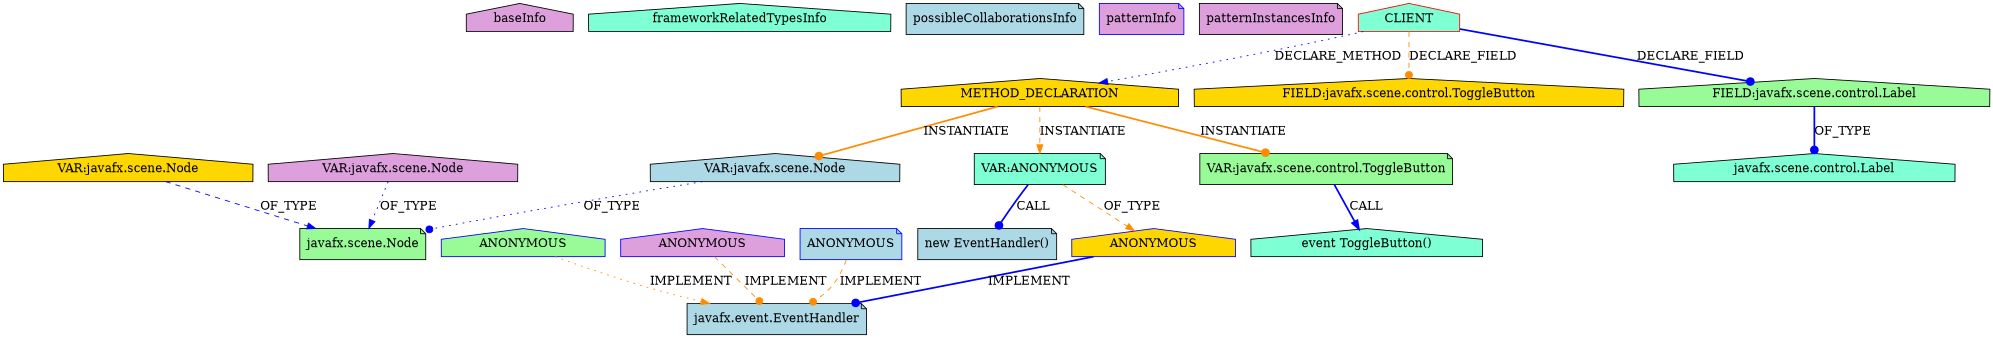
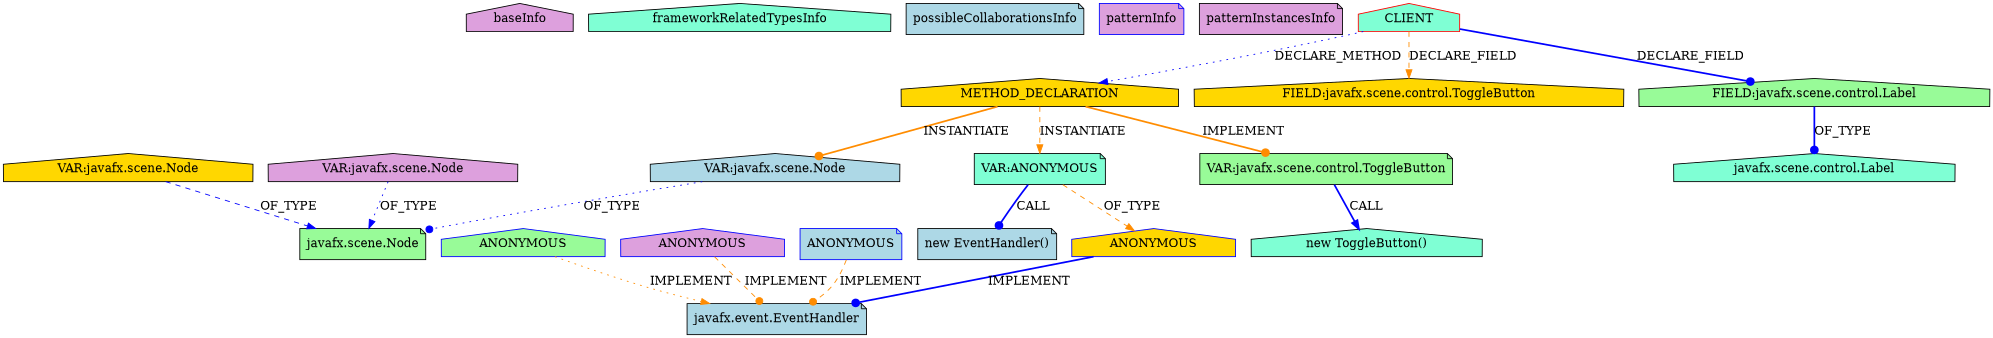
(1409, 51) -> (1409, 51)
(1243, 132) -> (1243, 132)
(1367, 244) -> (1367, 244)
